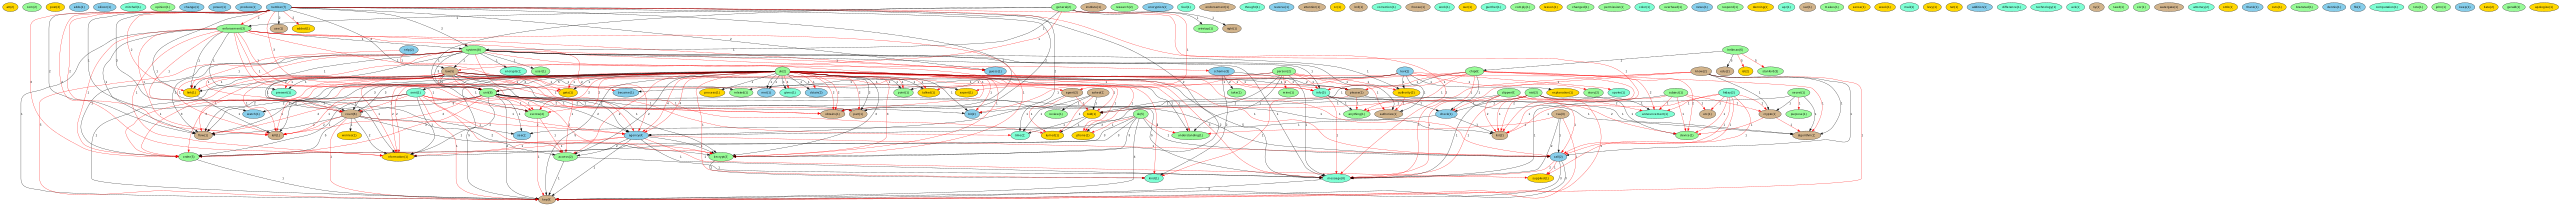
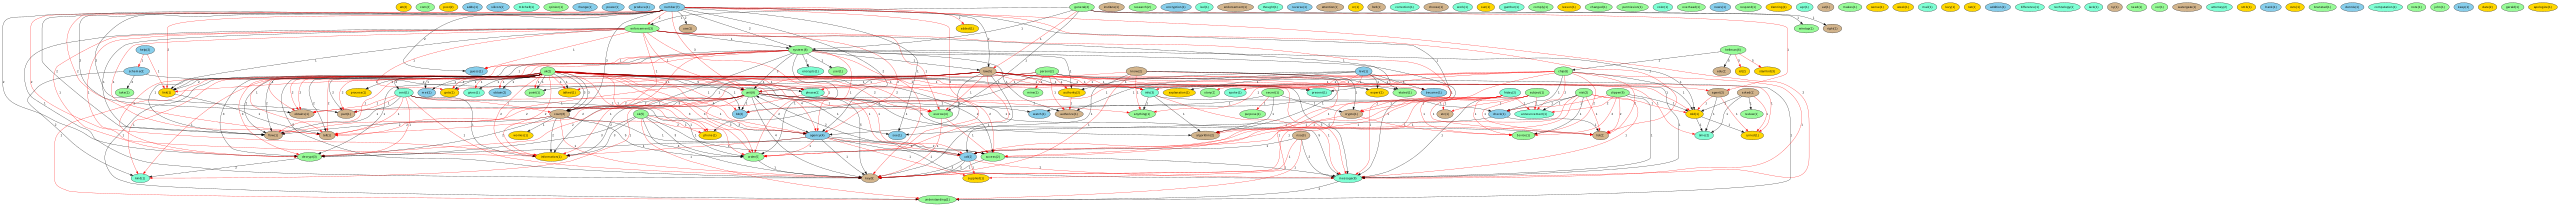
(2358, 7) -> none
(907, 56) -> (1263, 54)
(1771, 71) -> (1767, 71)
(1167, 87) -> (1377, 82)
(1357, 93) -> (813, 93)
(941, 196) -> (1187, 197)
